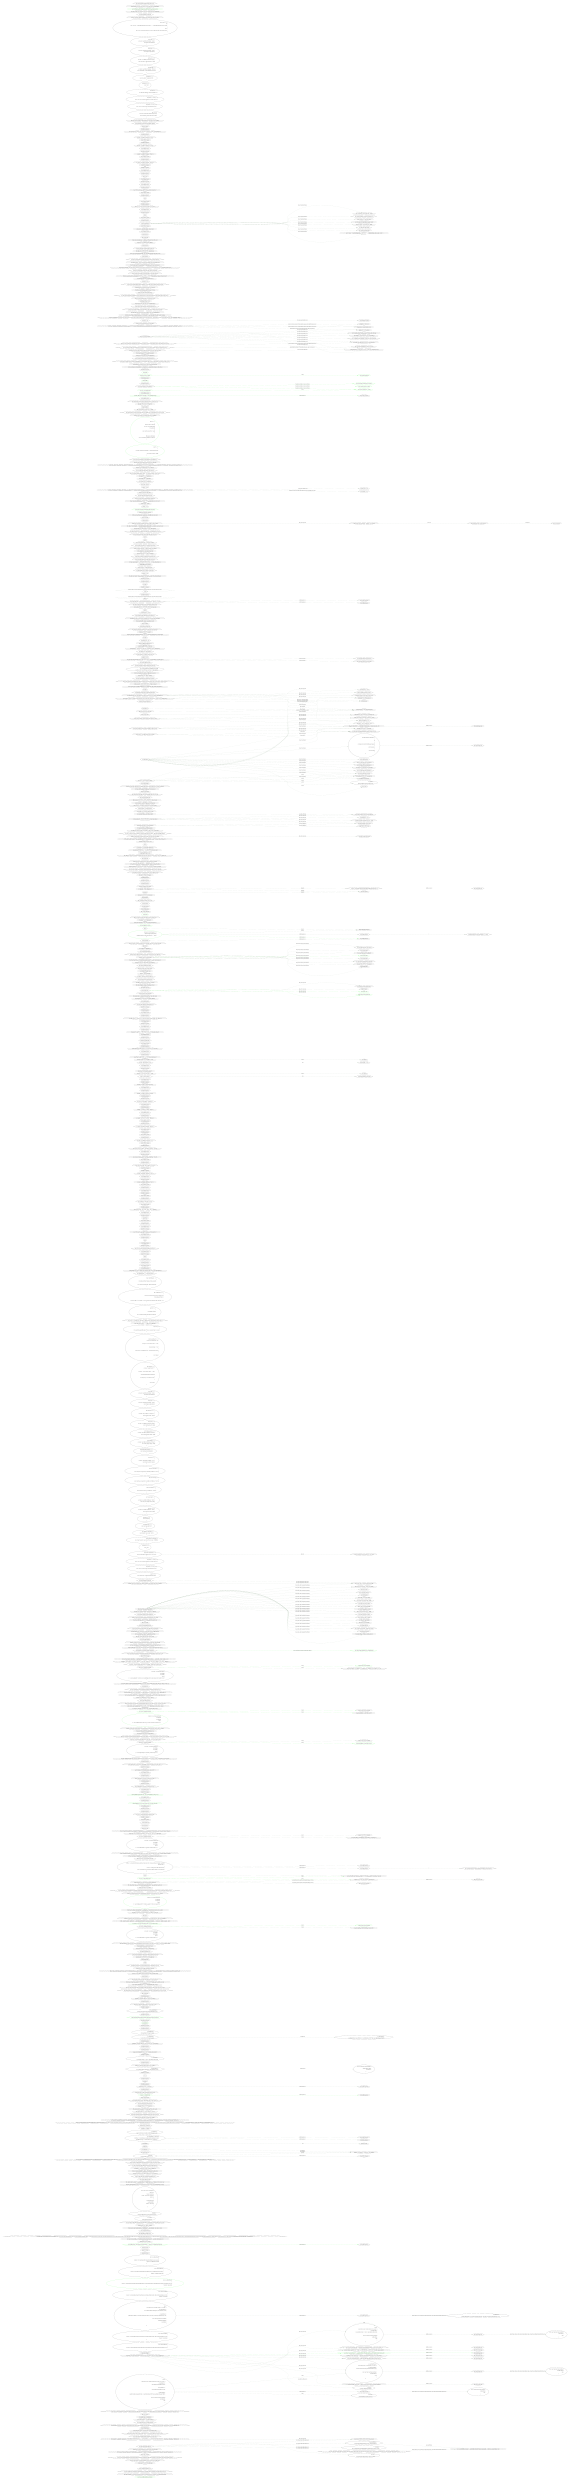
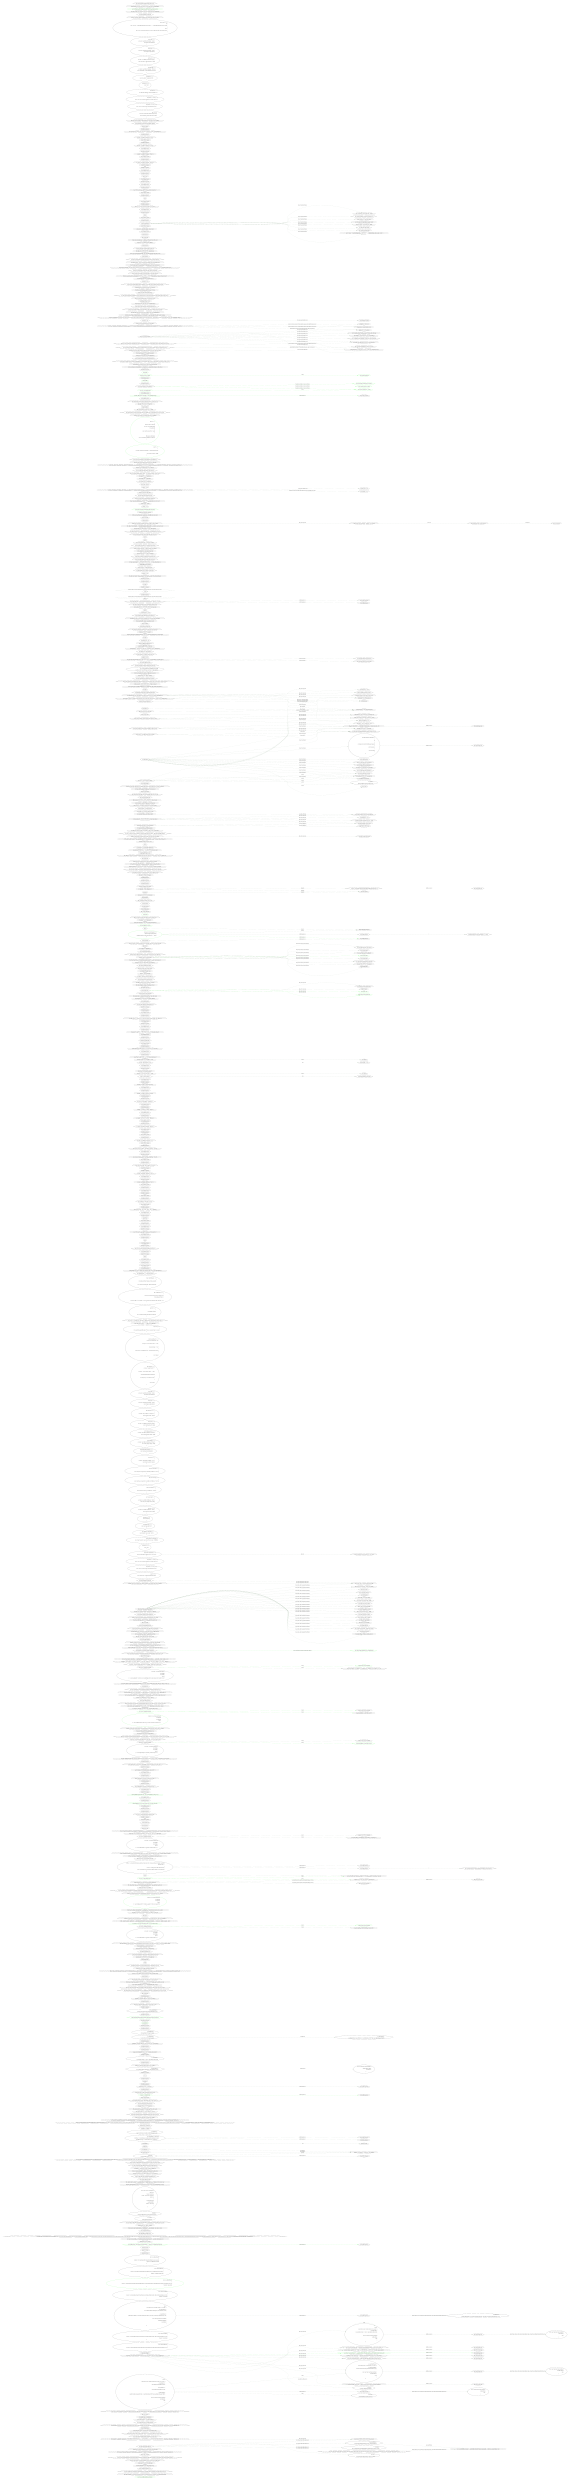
none -> (145, 2466)
